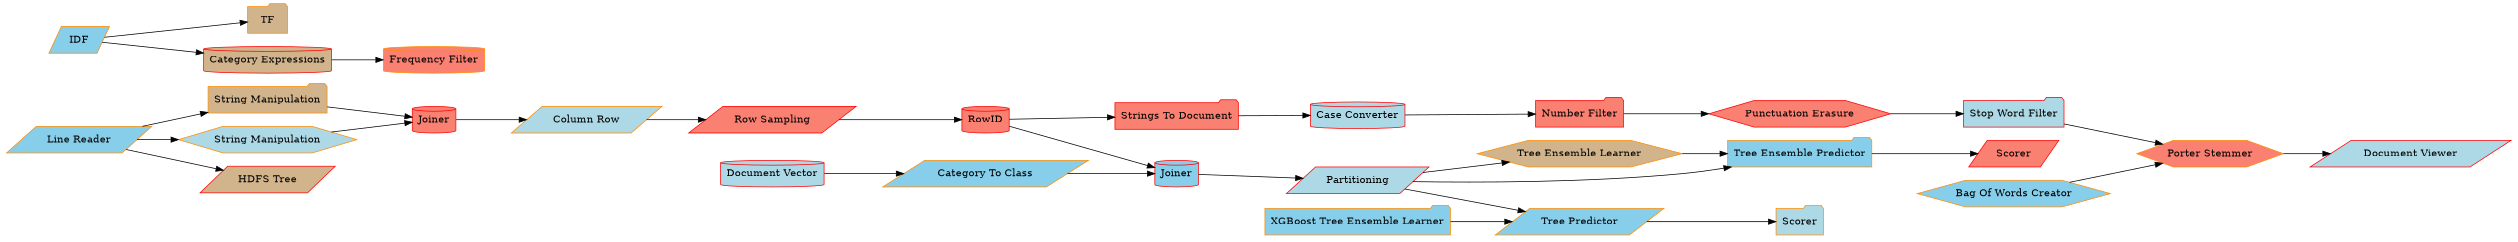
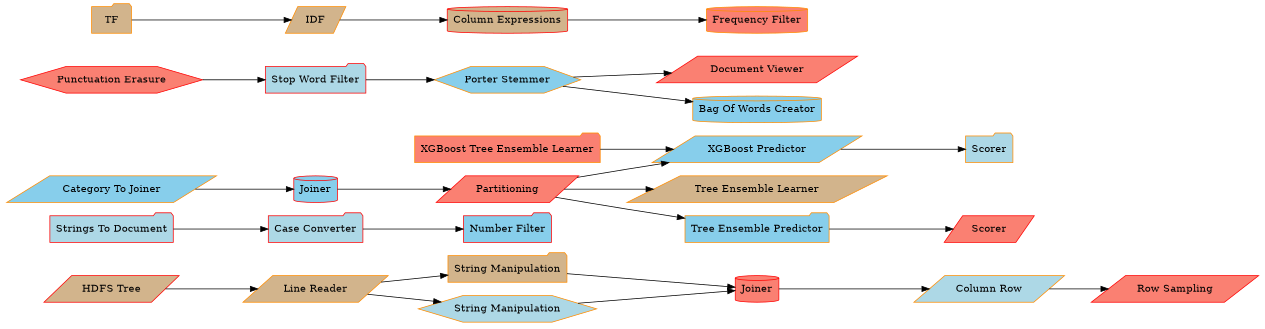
(172, 30) -> (208, 20)
(79, 40) -> (316, 20)
(268, 60) -> (507, 20)
(1580, 114) -> (507, 229)
(1662, 114) -> none
(1358, 115) -> (316, 229)
(1177, 116) -> (112, 229)
(986, 120) -> none
(79, 140) -> (316, 289)
(1580, 154) -> (757, 189)
(1701, 154) -> none
(2210, 154) -> (507, 80)
(2411, 154) -> (757, 69)
(171, 159) -> (208, 289)
(772, 174) -> none
(986, 174) -> (112, 189)
(2112, 174) -> (624, 94)
(1358, 180) -> (507, 189)
(2014, 194) -> (757, 109)
(1358, 222) -> (507, 149)
(1580, 222) -> (757, 149)
